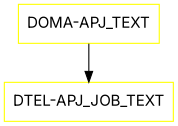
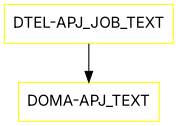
(89, 58) -> (89, 58)
